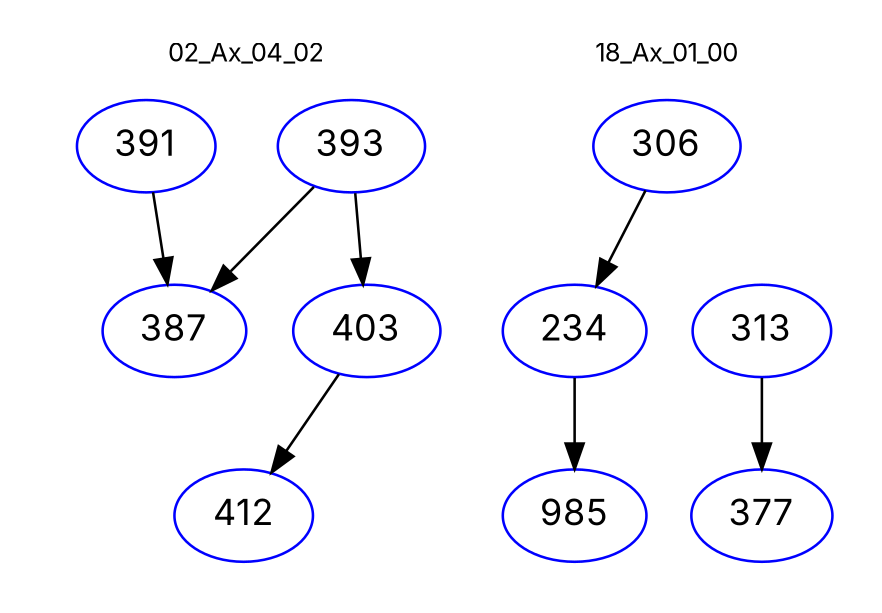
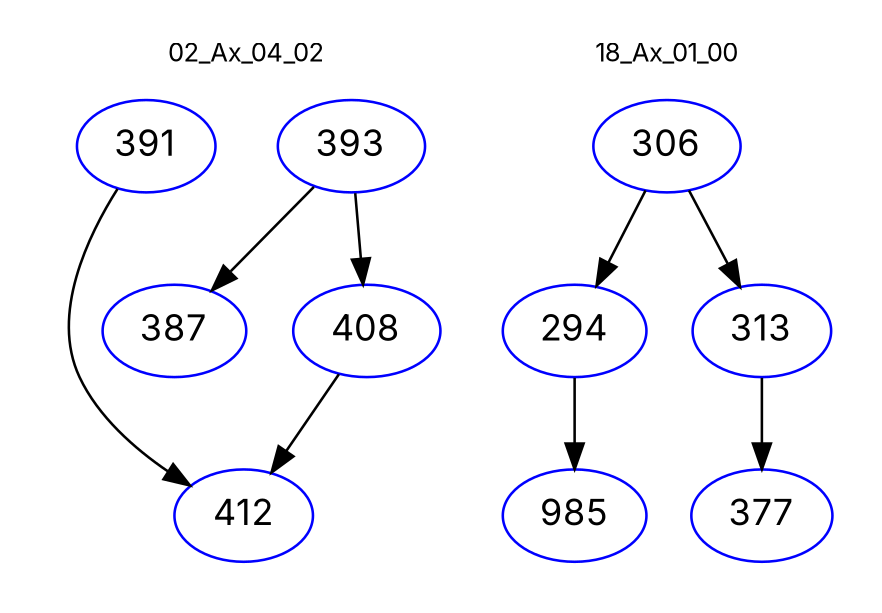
(158, 225) -> (71, 344)
none -> (708, 227)
(367, 331) -> (367, 331)
(575, 331) -> (575, 331)
